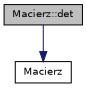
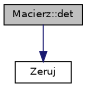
(43, 72) -> (43, 72)
